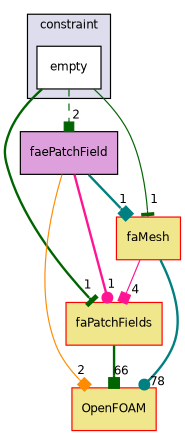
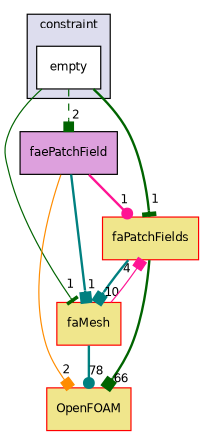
none -> (116, 276)
